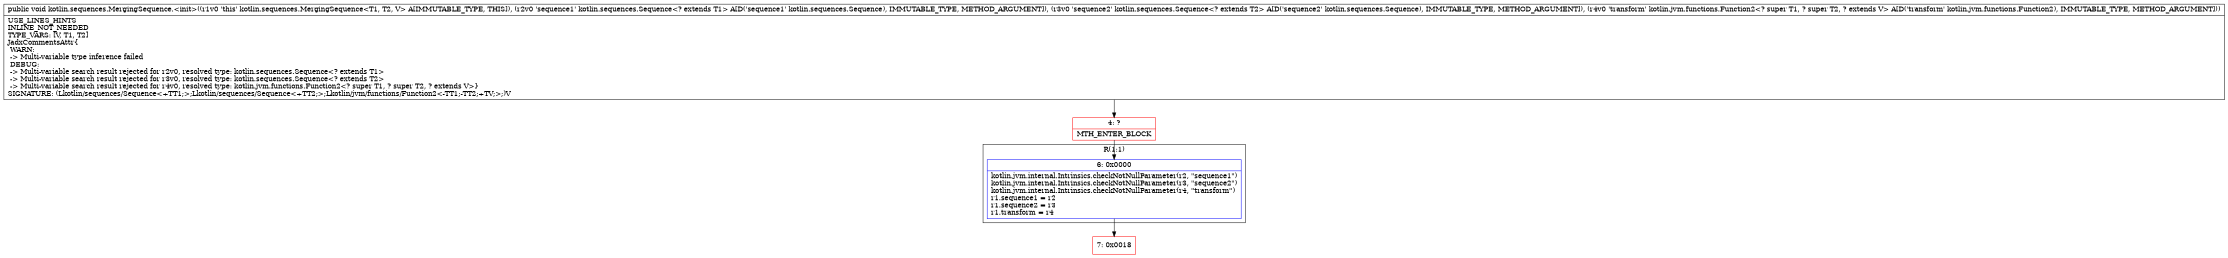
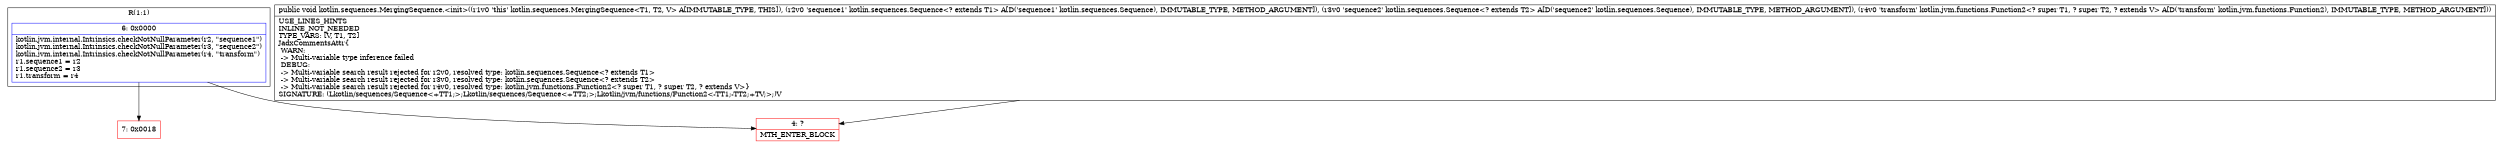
(1114, 147) -> (478, 119)
